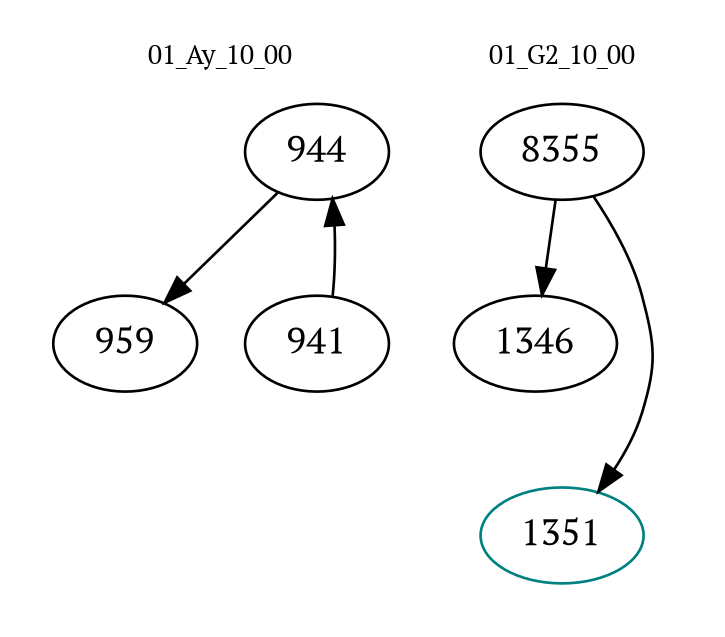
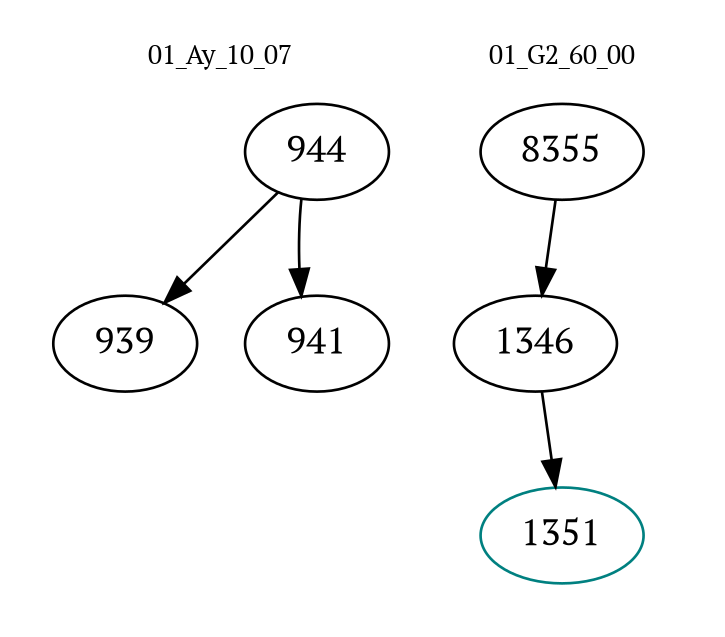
(221, 57) -> (221, 57)
(562, 57) -> (562, 57)
(335, 261) -> (299, 234)
(650, 331) -> (547, 426)
(125, 344) -> (125, 344)
